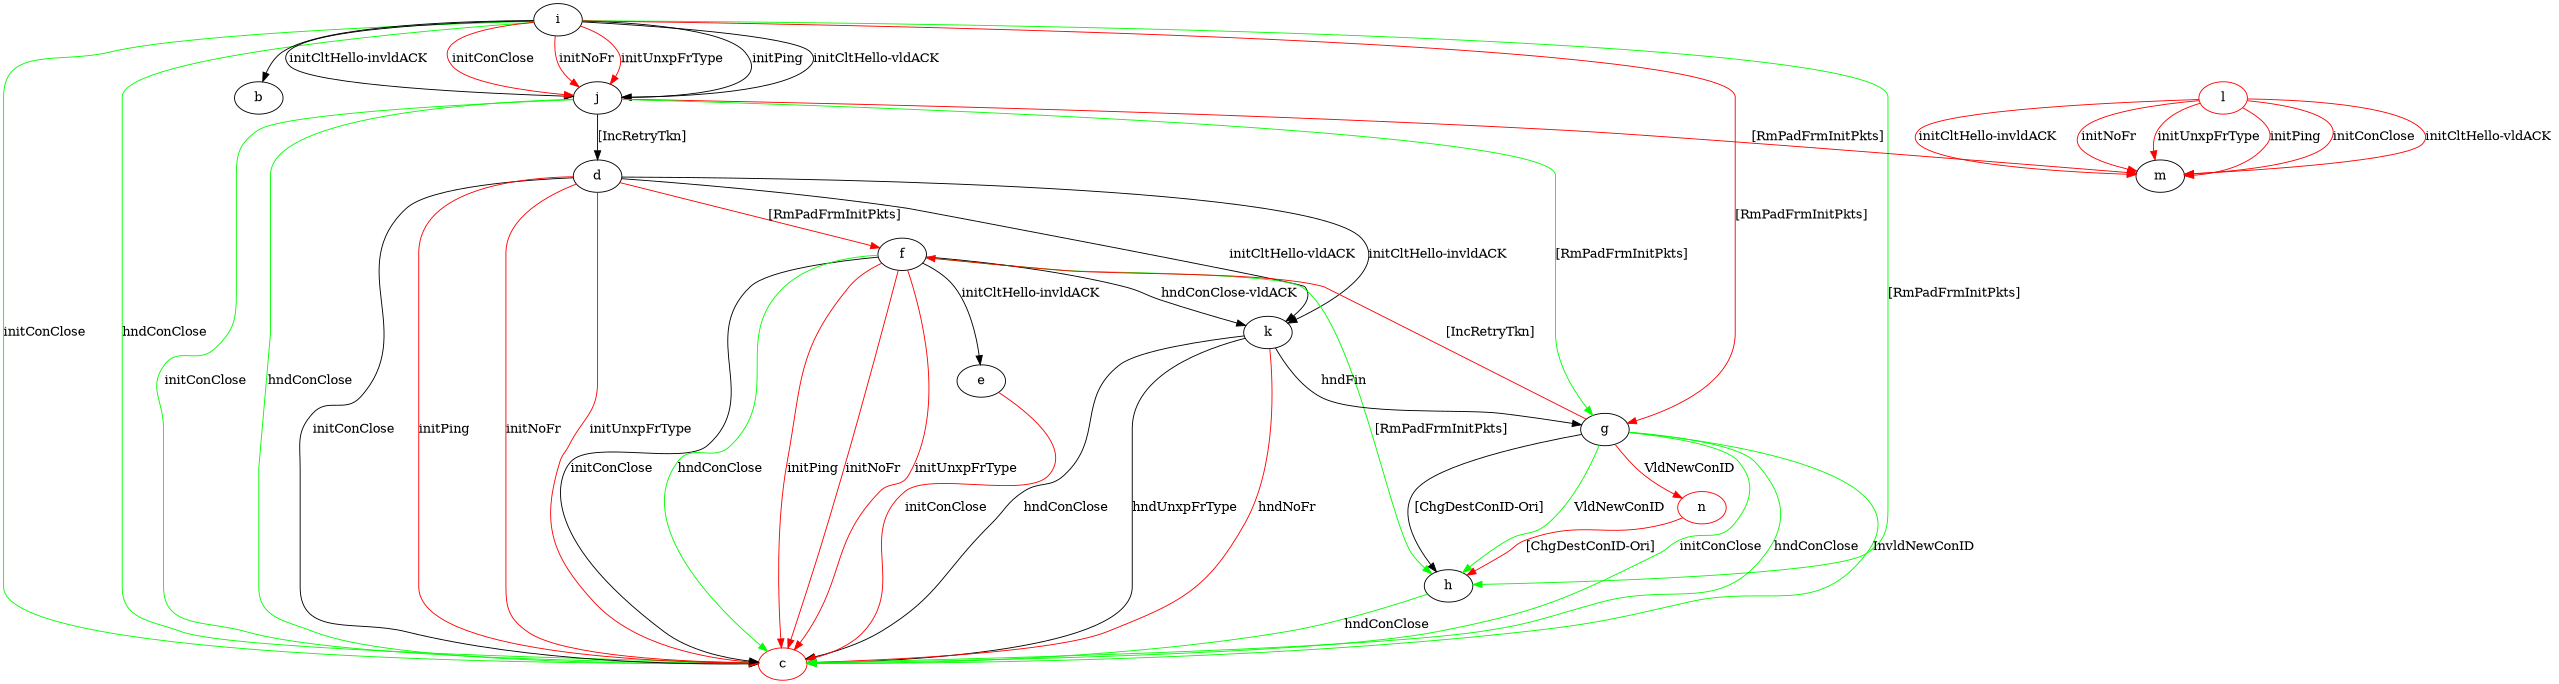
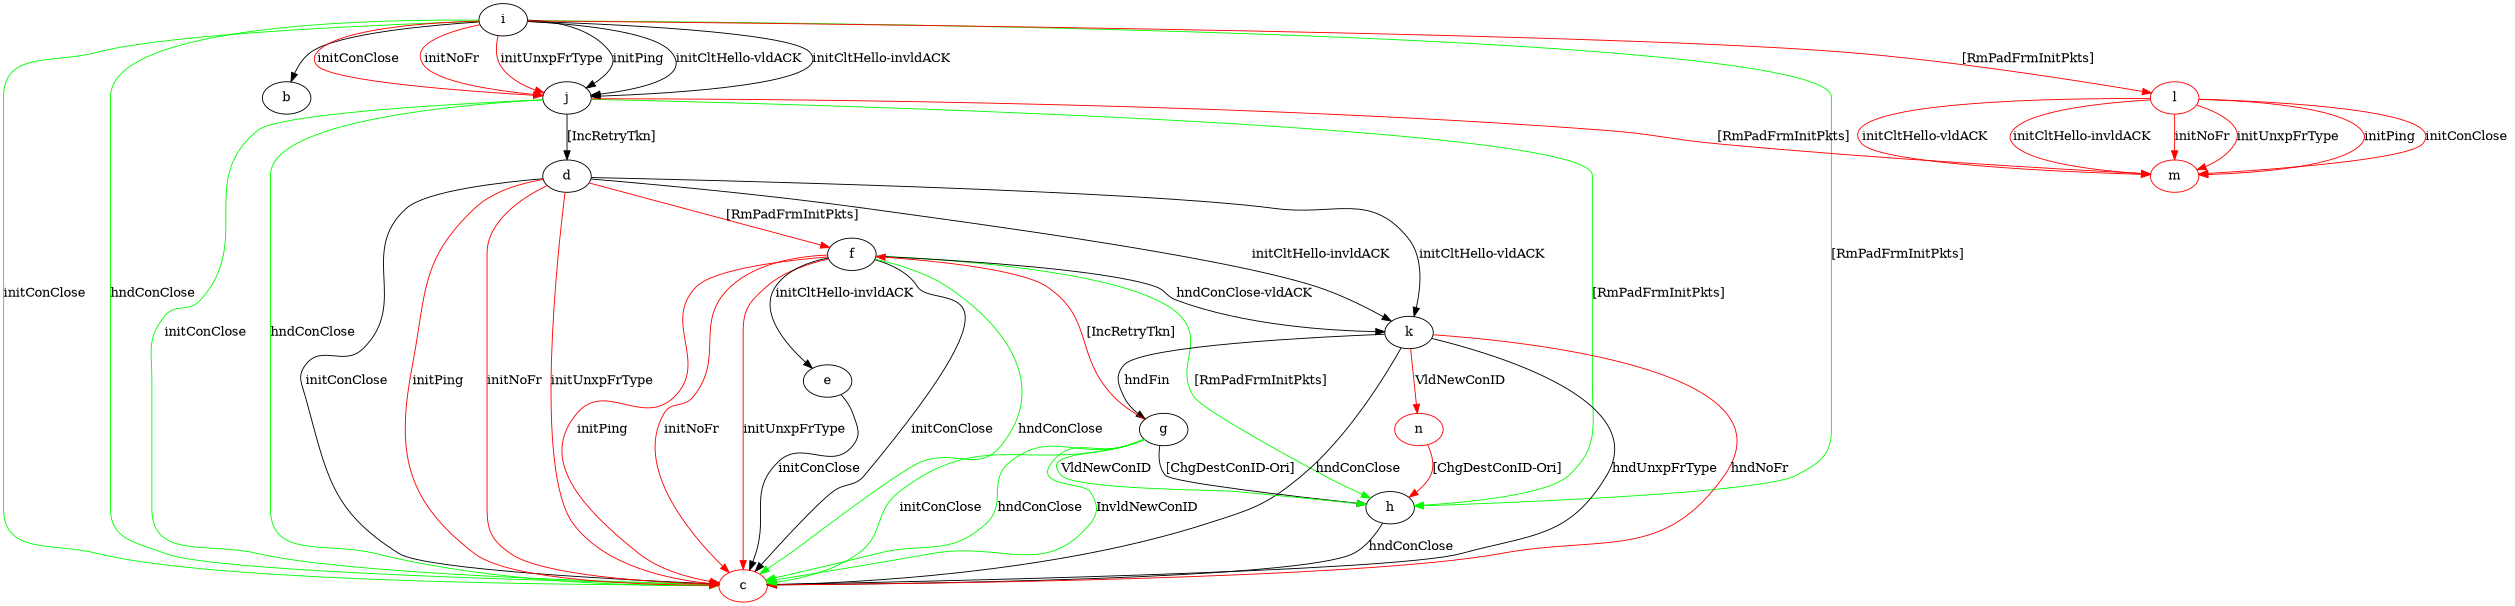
(1350, 44) -> (1377, 34)
(1212, 125) -> (1323, 130)
(2160, 176) -> (2175, 176)
(1642, 473) -> (1414, 376)
(928, 485) -> (792, 454)
(1186, 645) -> (1087, 579)
